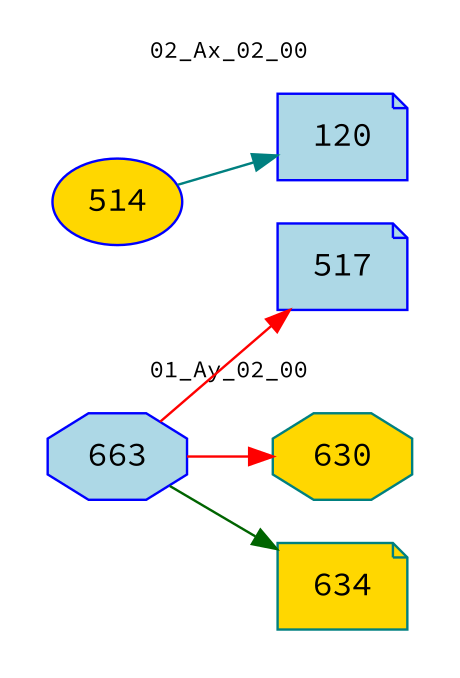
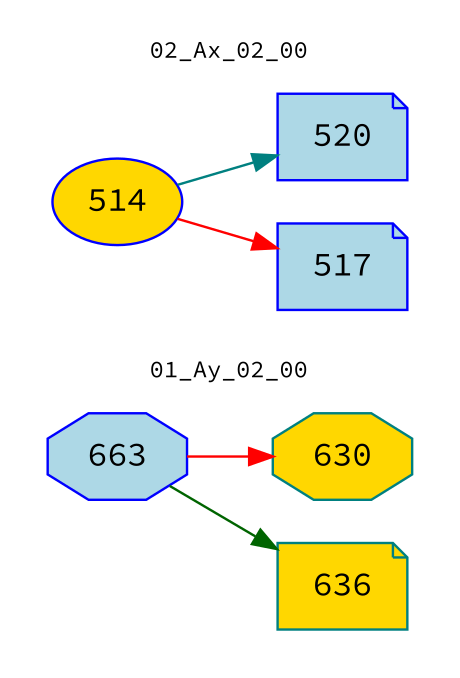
(342, 137) -> (342, 137)
(216, 374) -> (216, 230)
(342, 586) -> (342, 586)
